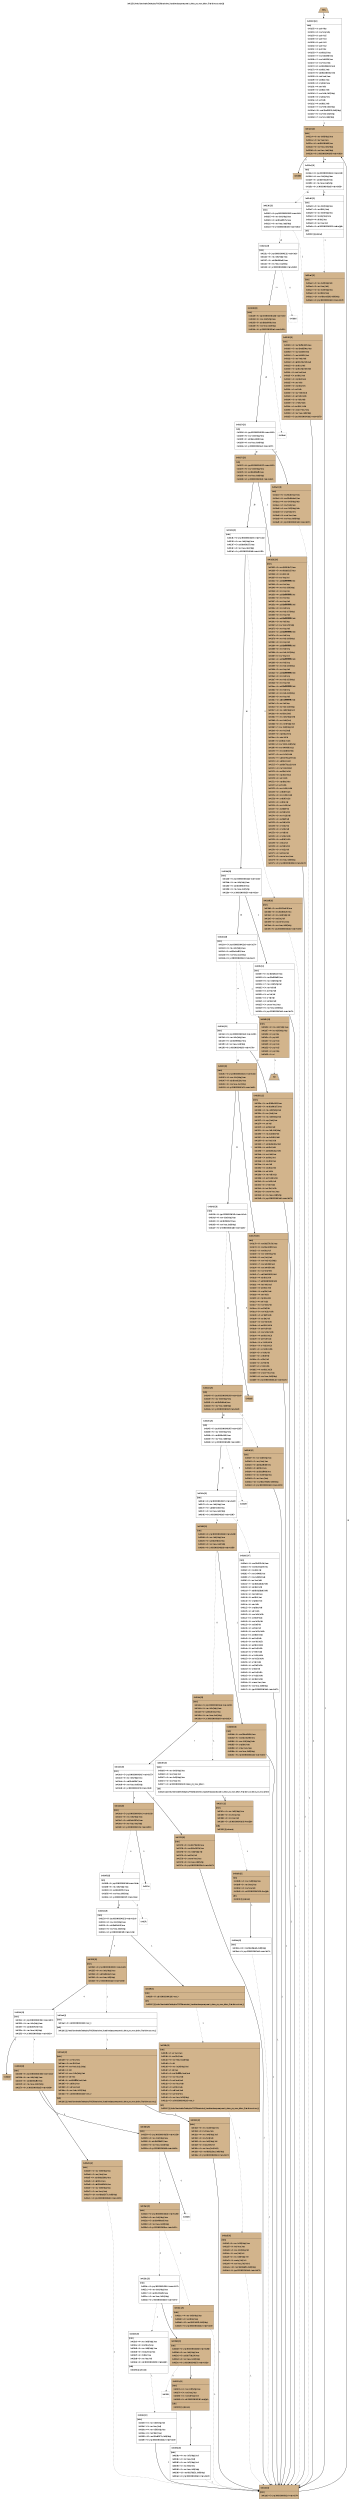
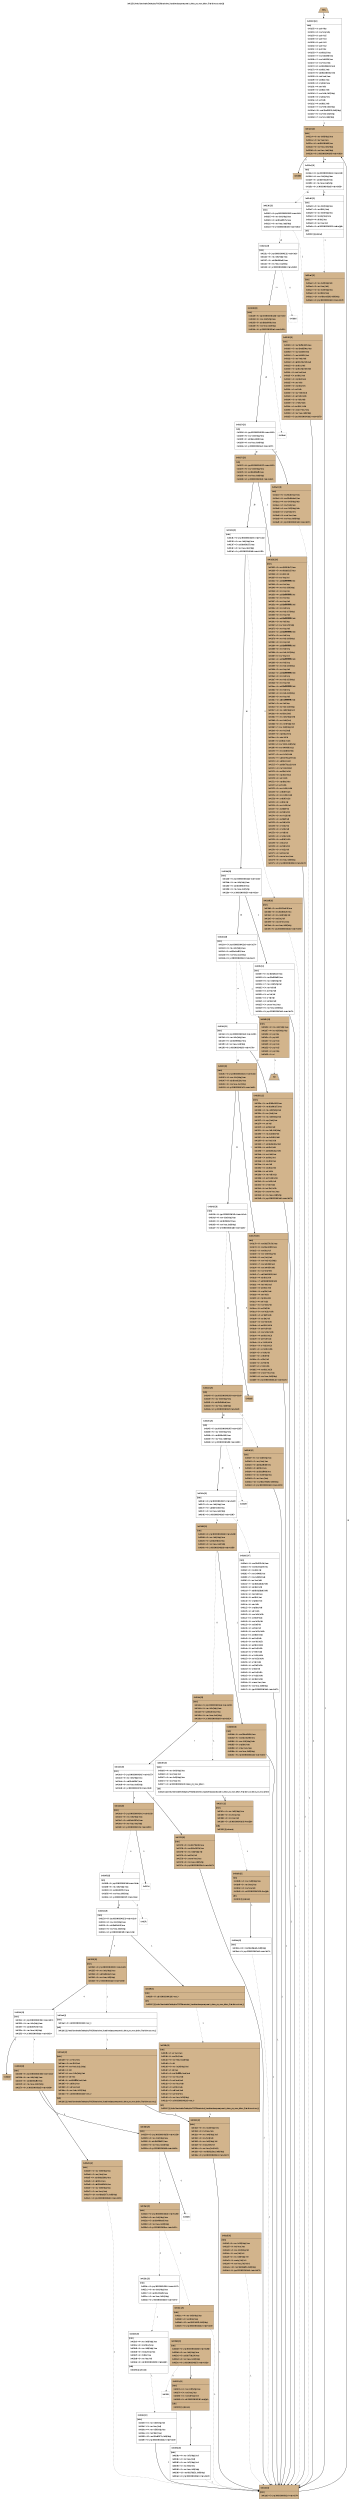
(240, 2171) -> (209, 2114)
(167, 2321) -> none
